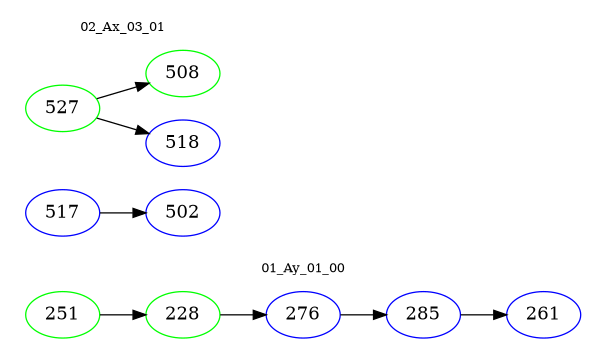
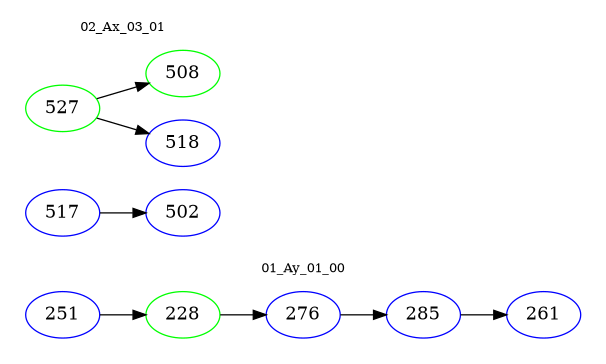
(63, 315) -> (63, 315)
